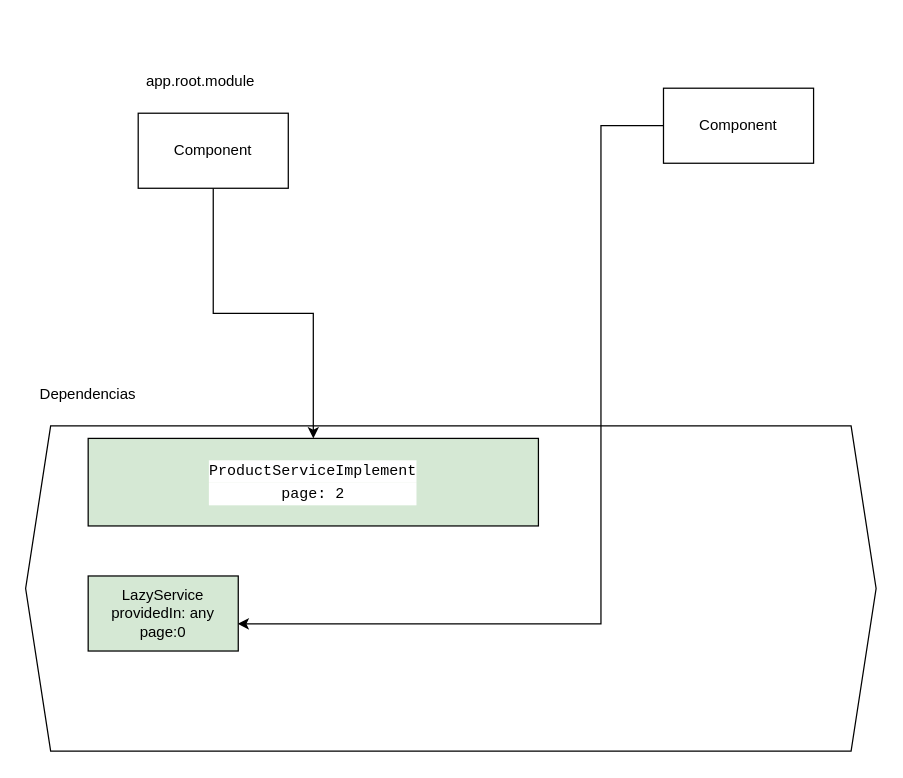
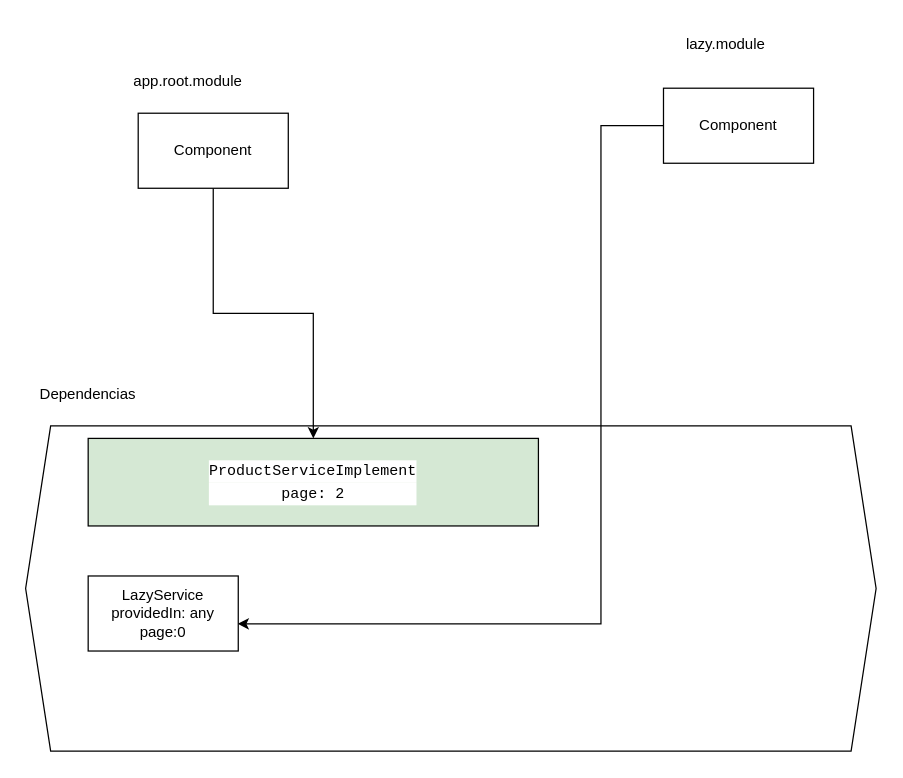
none -> (726, 44)
(201, 82) -> (188, 82)
(163, 613) -> (163, 613)
